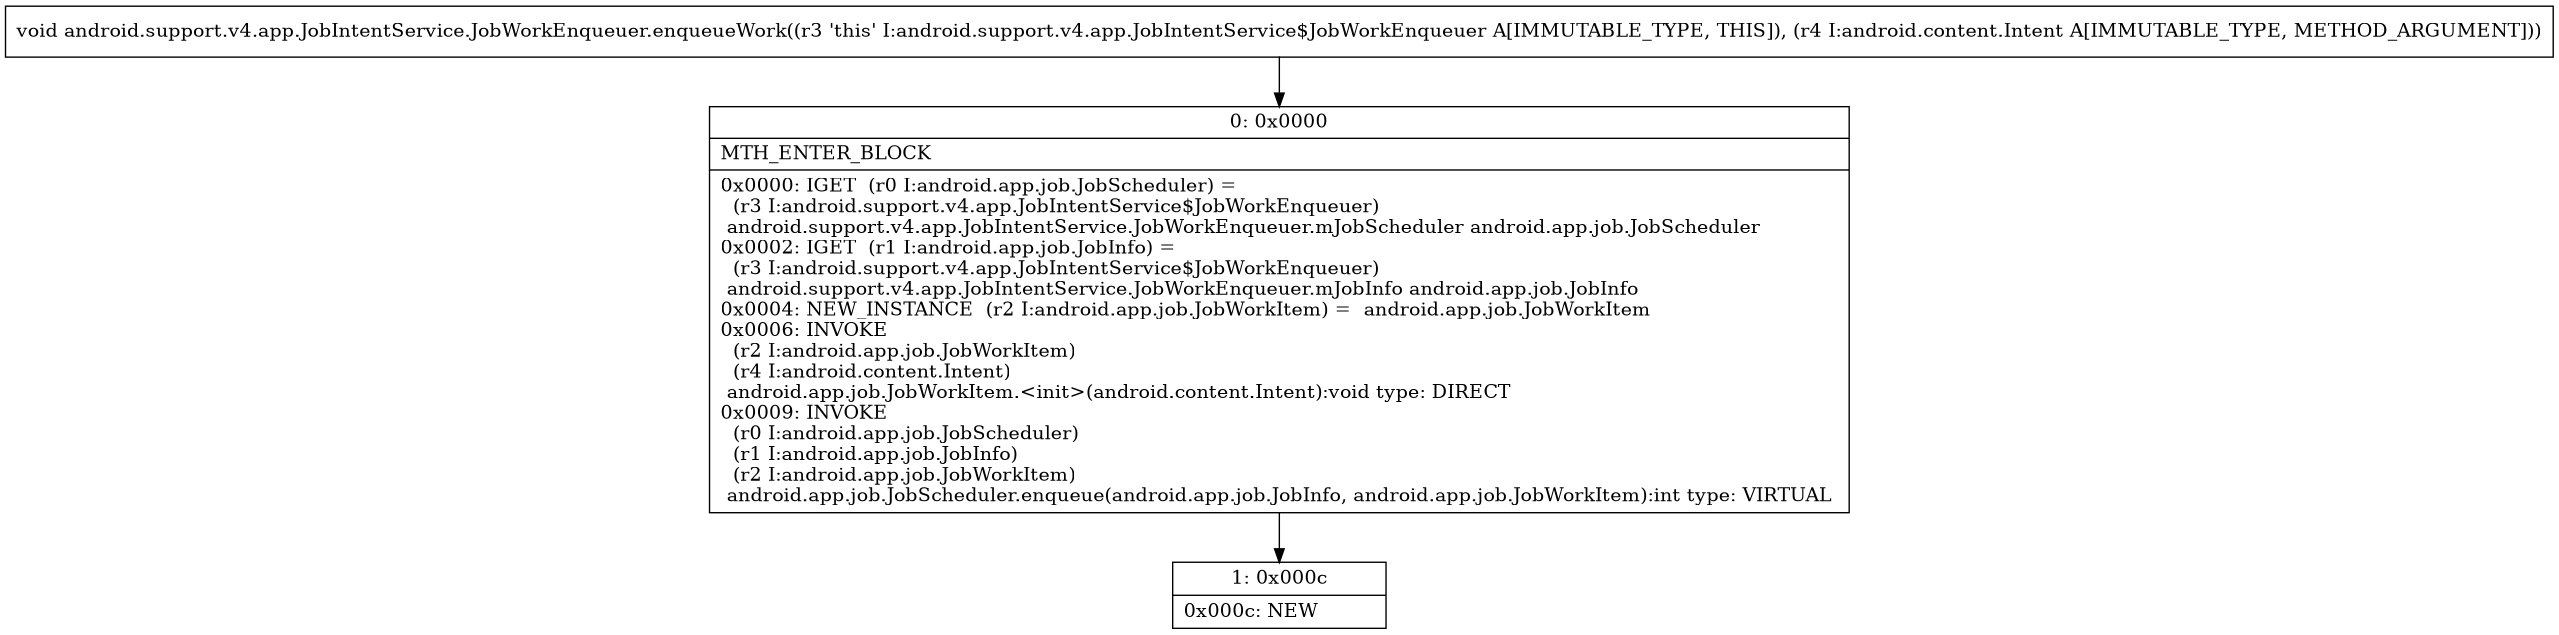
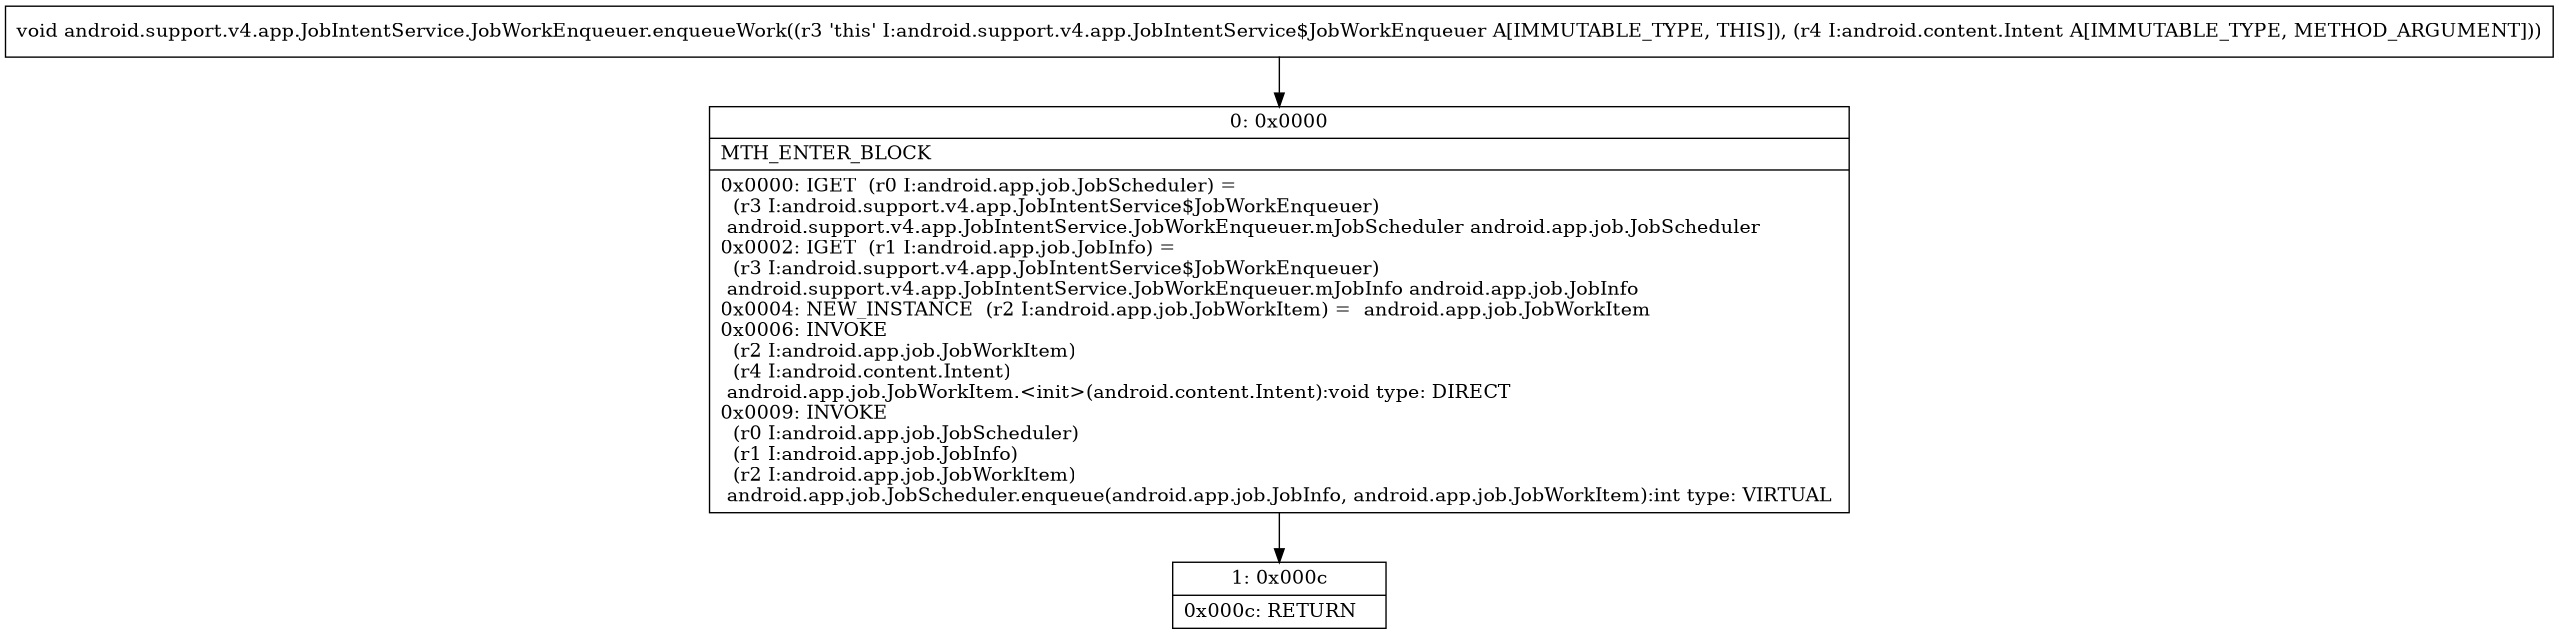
(1261, 611) -> (1279, 611)
